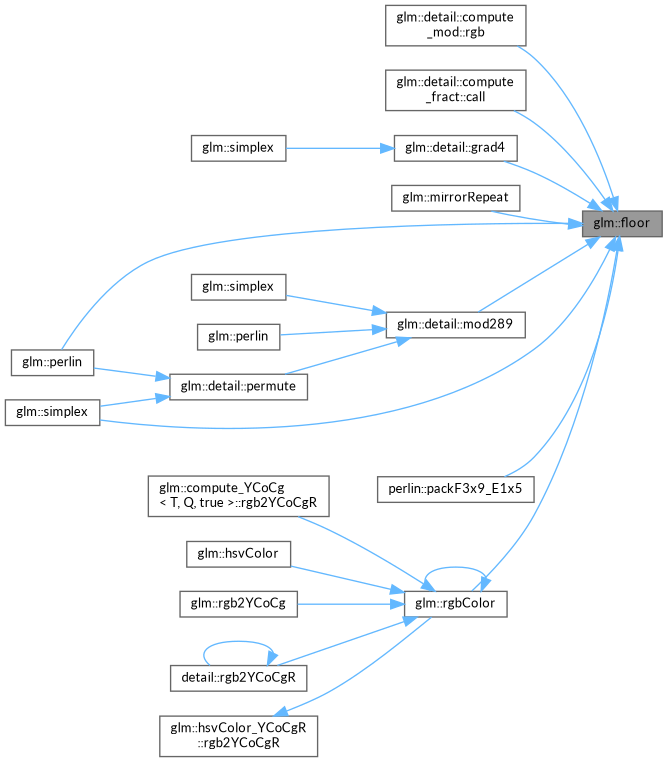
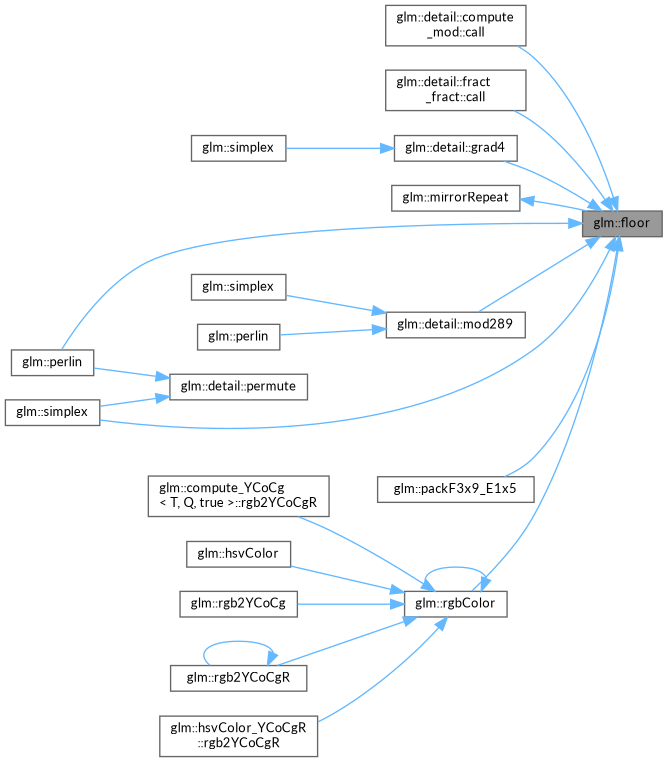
(456, 26) -> (456, 26)
(456, 90) -> (456, 90)
(510, 215) -> (561, 206)
(341, 358) -> none
(456, 490) -> (456, 490)
(363, 670) -> (382, 680)
(239, 678) -> (239, 678)
